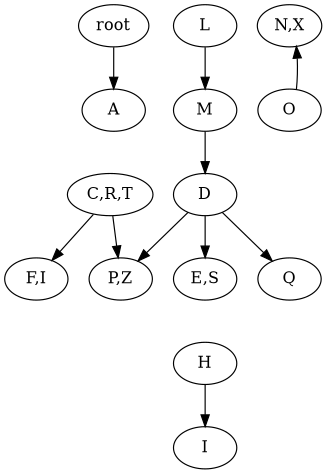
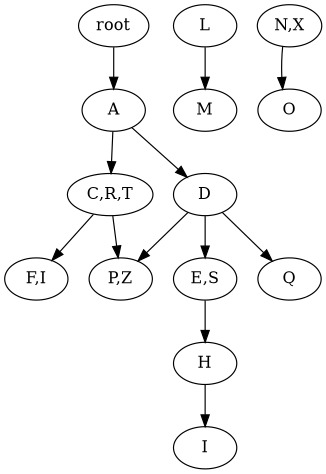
(297, 74) -> (282, 62)
none -> (112, 147)
(205, 147) -> (155, 148)
none -> (205, 315)
